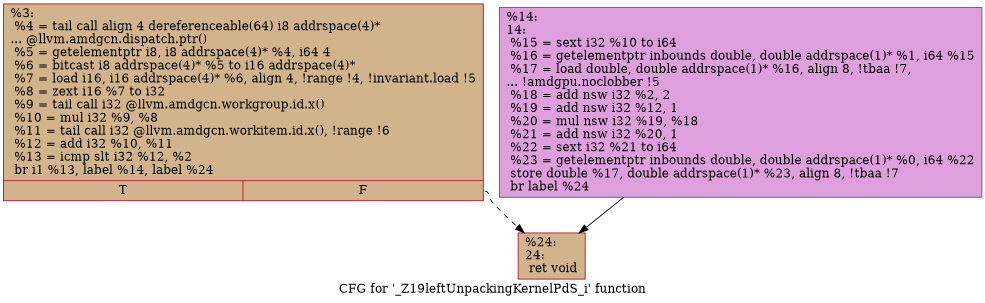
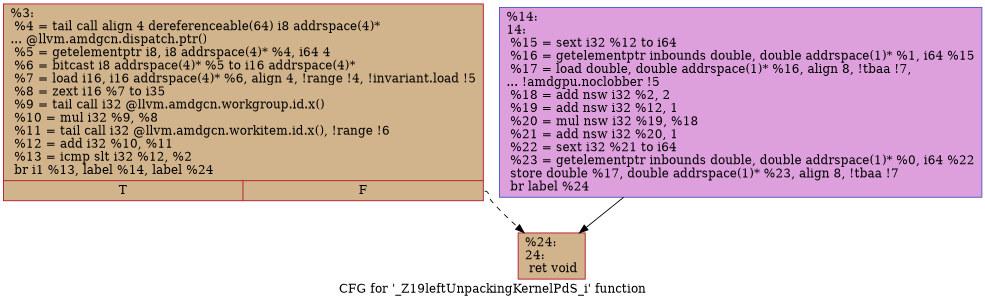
(592, 43) -> (592, 43)
(88, 92) -> (88, 92)
